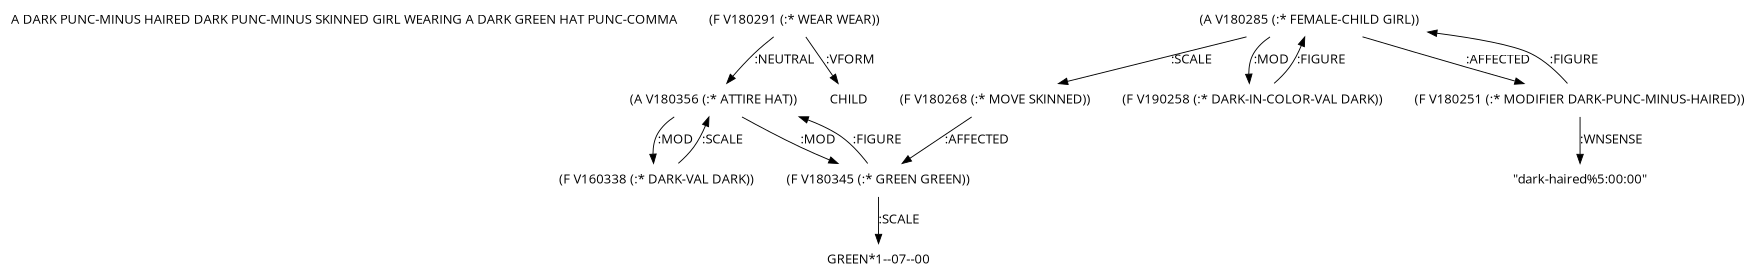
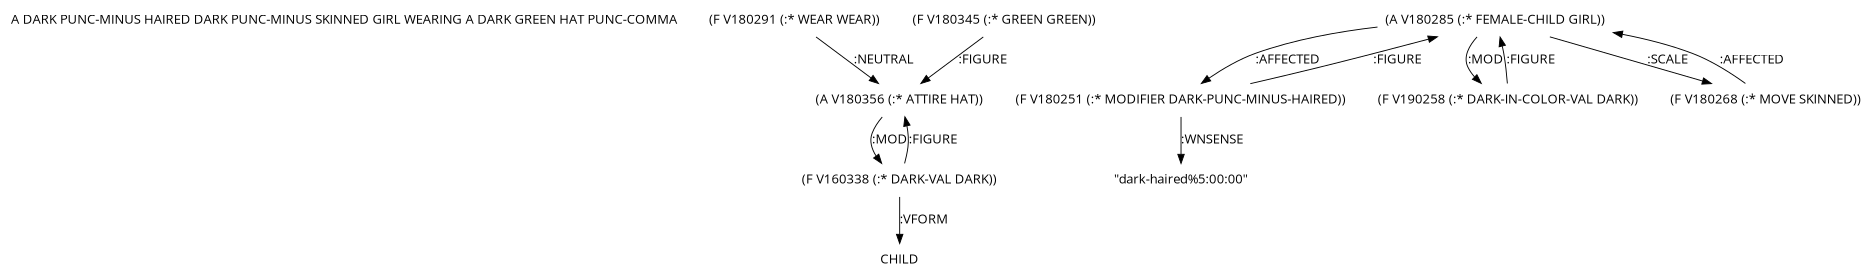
(819, 56) -> (900, 216)
(941, 138) -> (1687, 51)
(723, 140) -> (933, 140)
(785, 140) -> none
(879, 260) -> none
